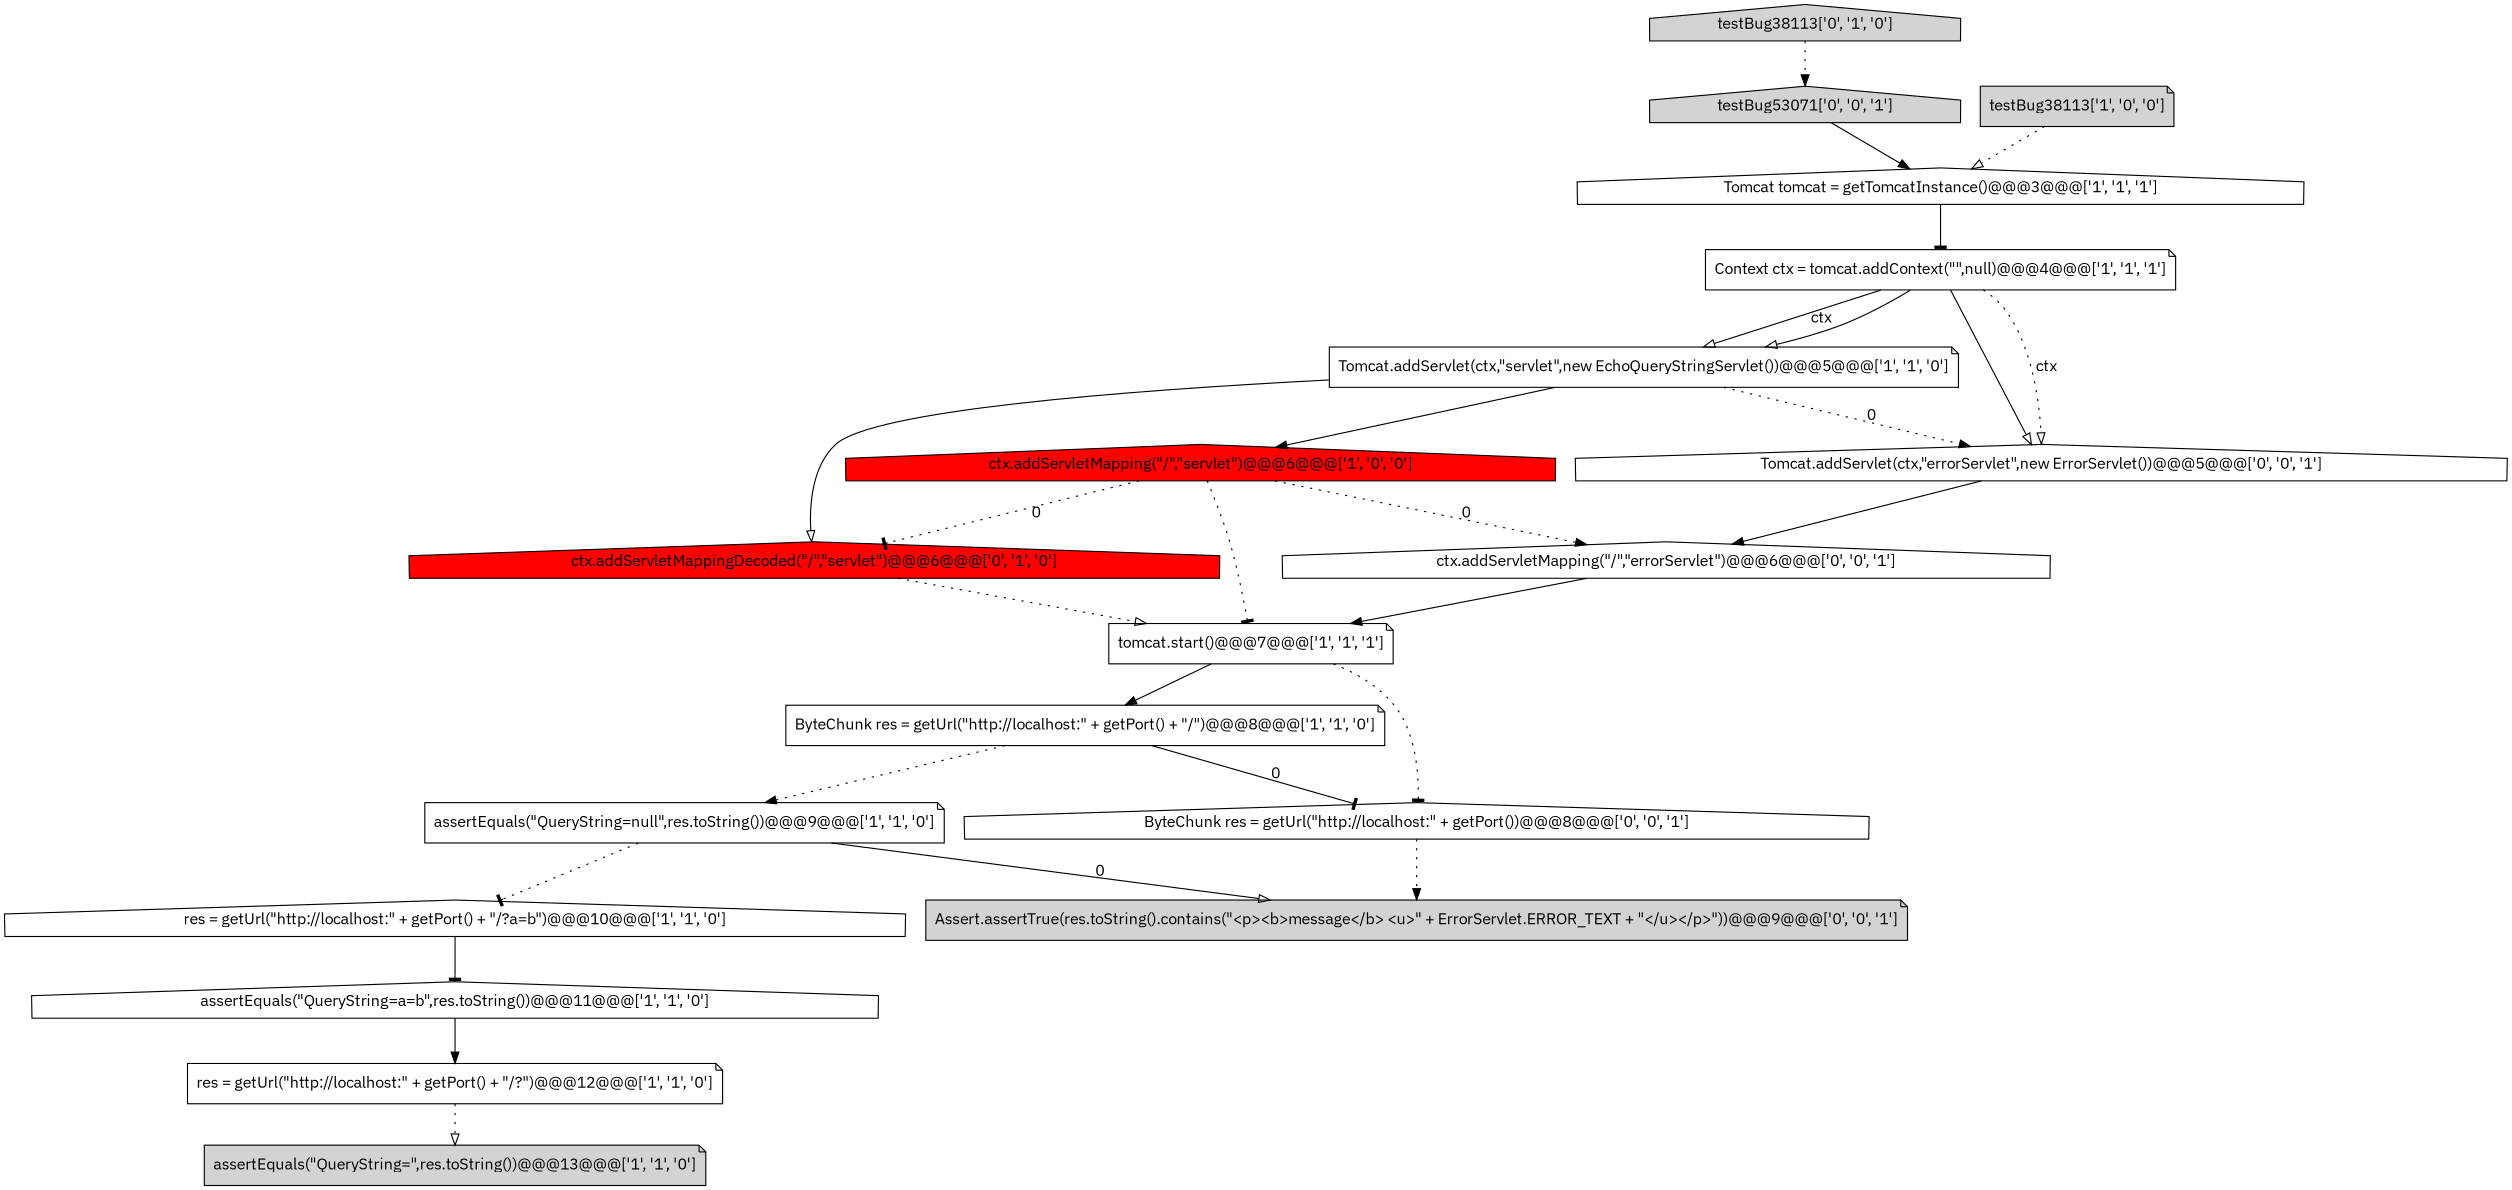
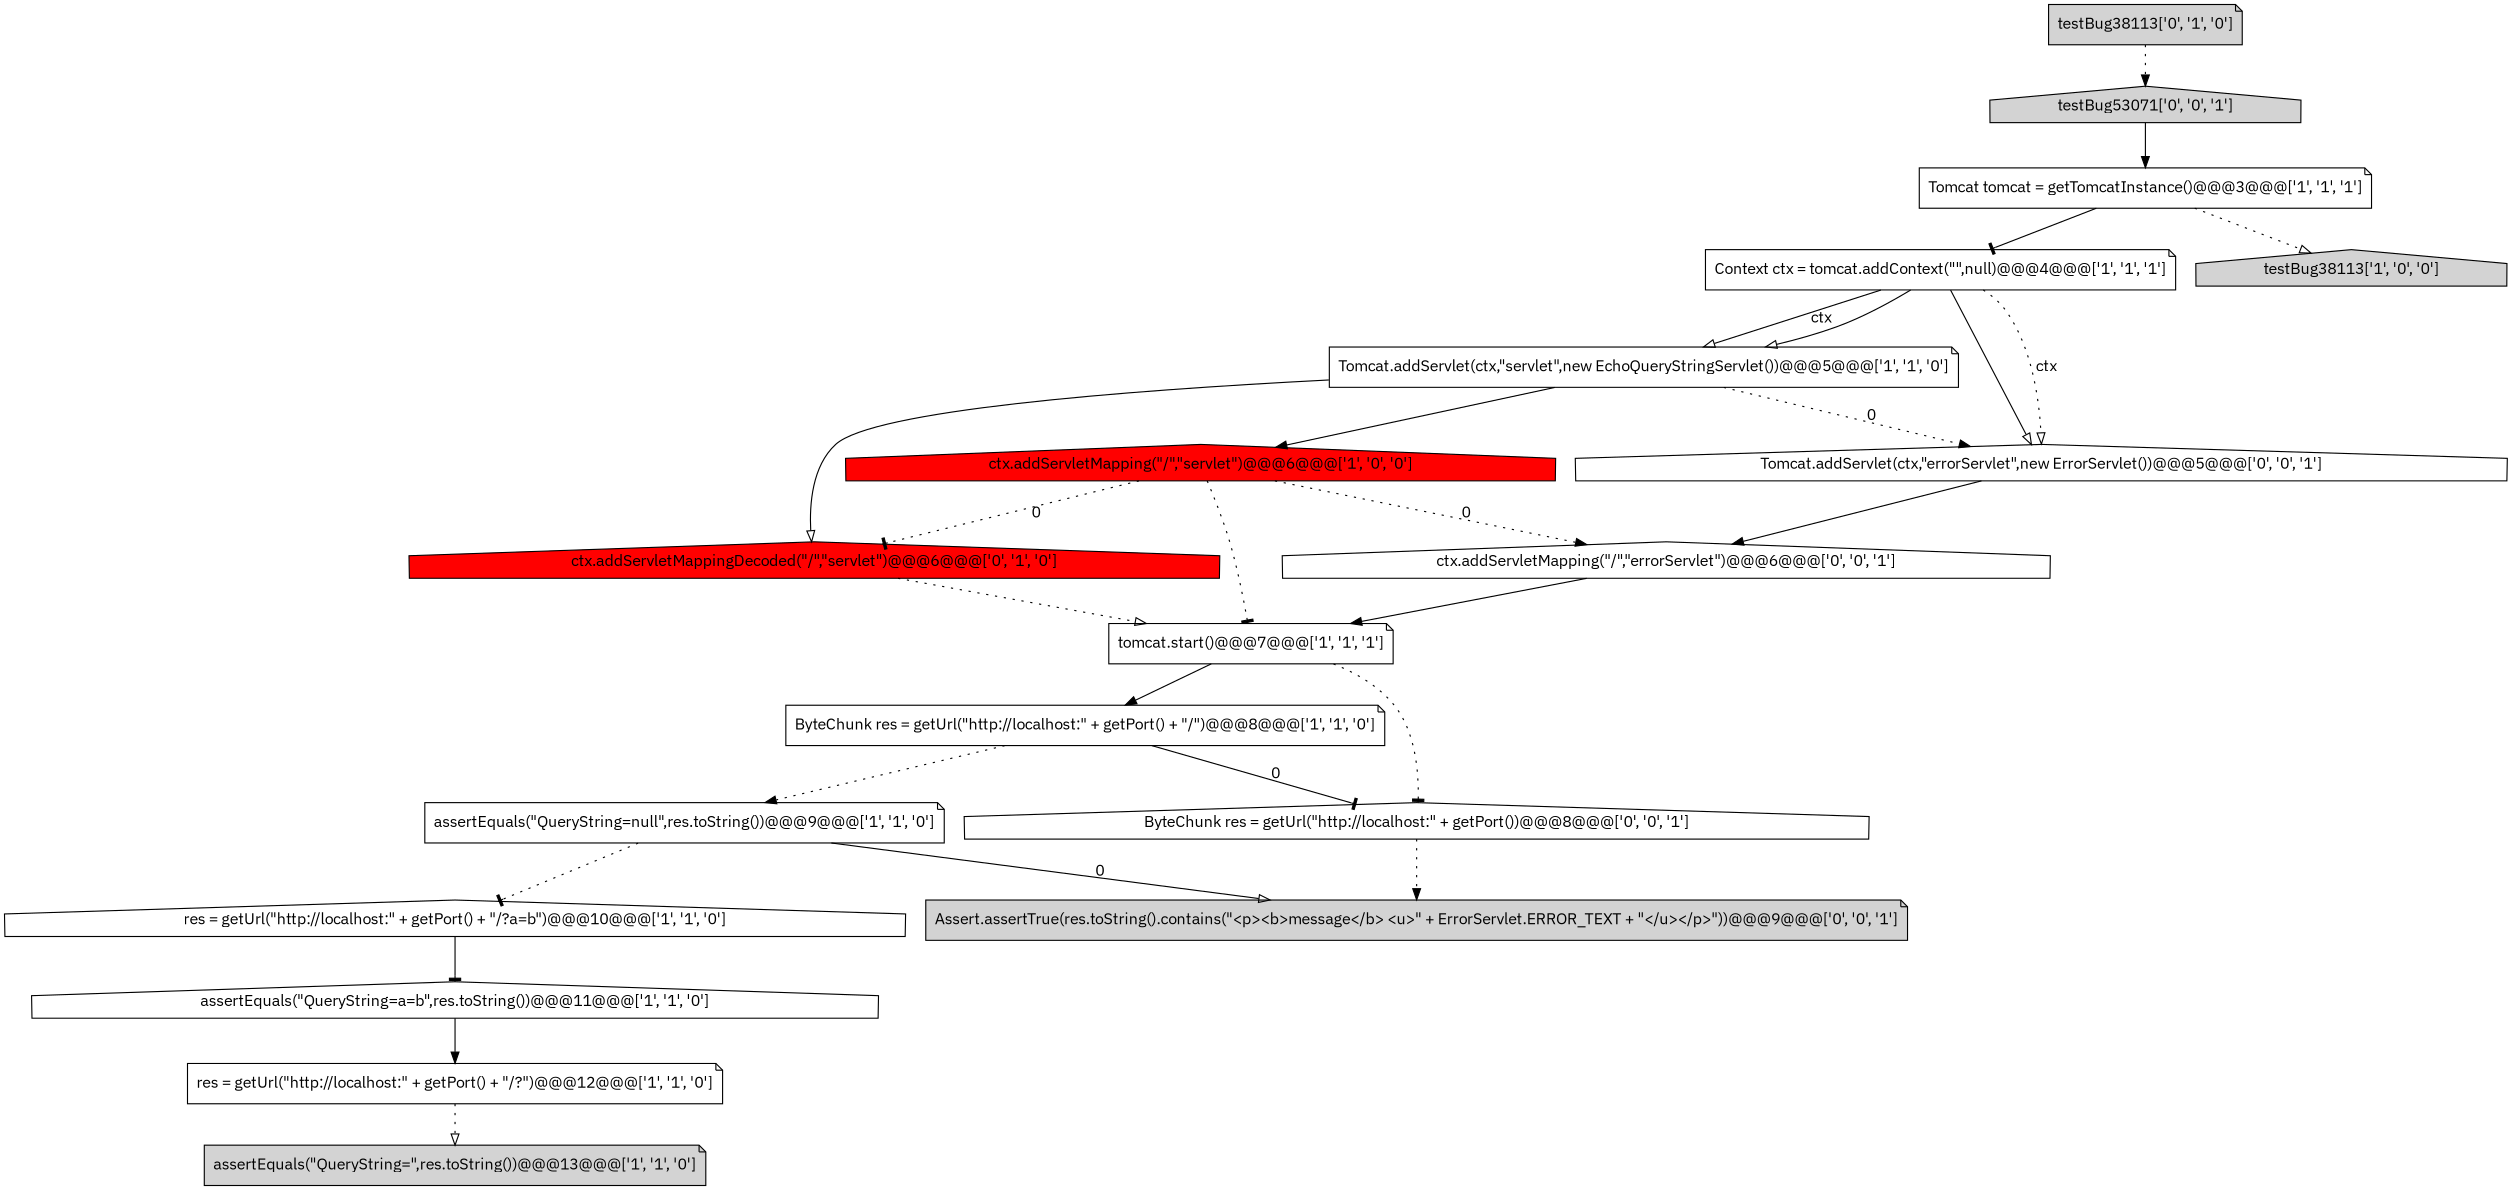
(1805, 25) -> (2145, 25)
(2077, 106) -> (2351, 270)
(2013, 145) -> (2248, 229)
(1941, 188) -> (2145, 188)
